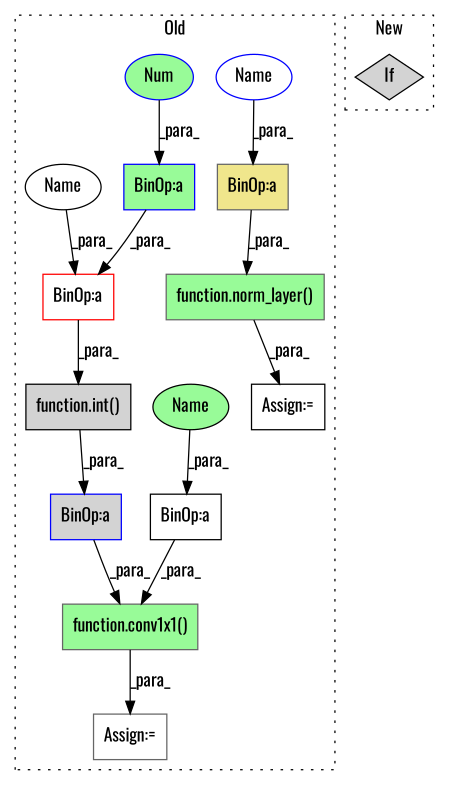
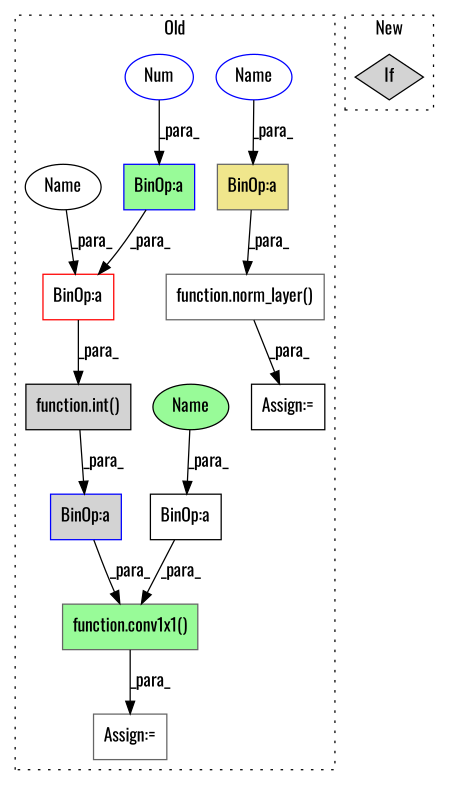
(159, 77) -> (159, 77)
(245, 297) -> (245, 297)
